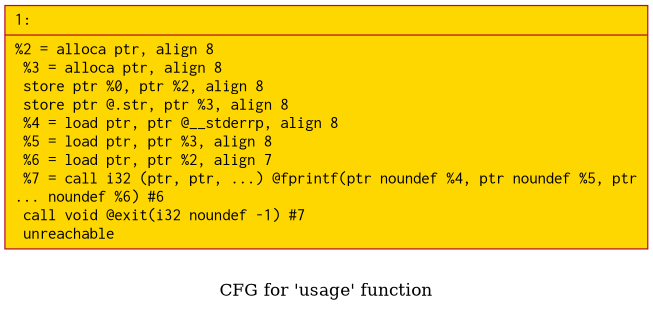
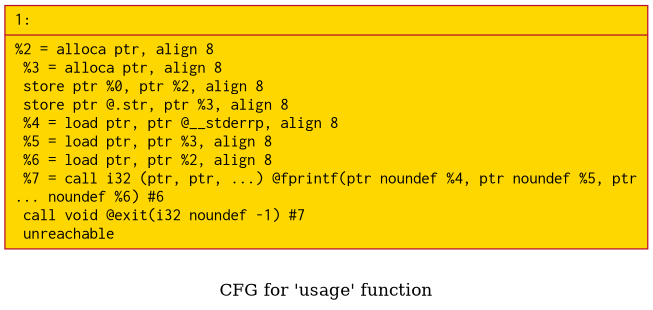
(144, 160) -> (144, 160)
